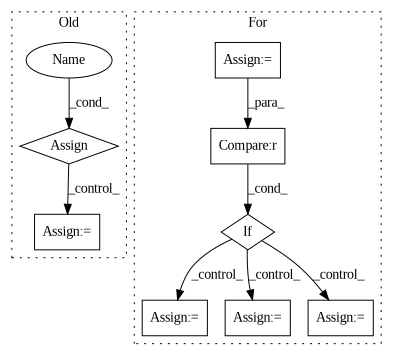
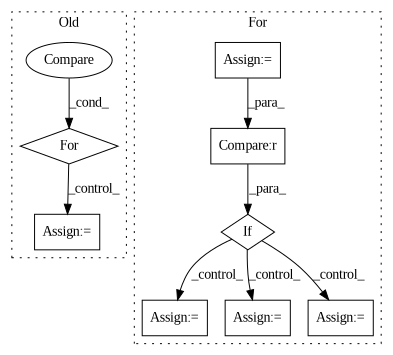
(69, 60) -> (69, 60)
(69, 146) -> (69, 146)
(268, 189) -> (268, 189)
